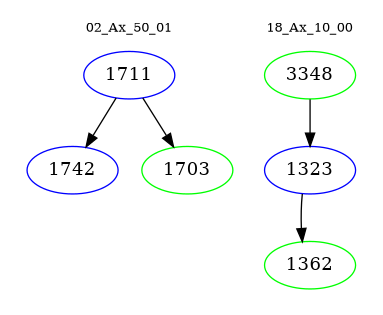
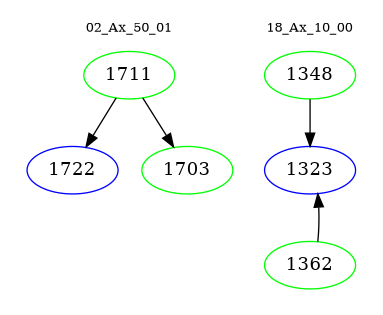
(129, 75) -> (129, 75)
(310, 75) -> (310, 75)
(73, 170) -> (73, 170)
(301, 211) -> (319, 225)
